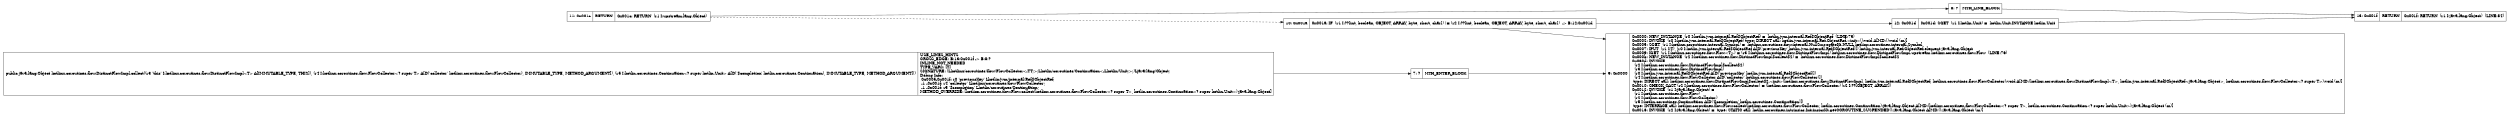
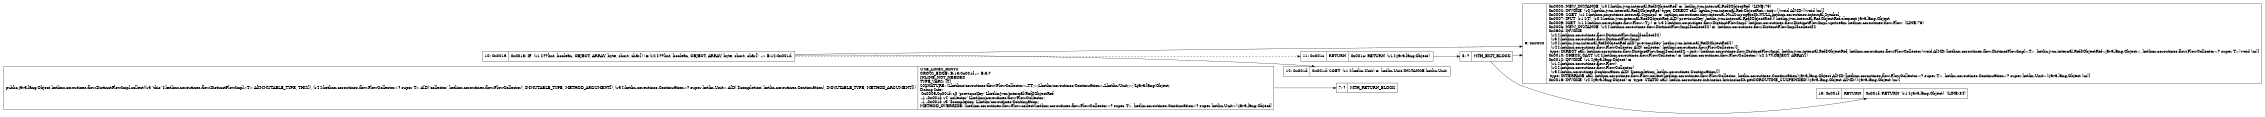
(1981, 8) -> (1492, 56)
(663, 16) -> (1391, 56)
(995, 20) -> (1109, 56)
(2205, 20) -> none
(1446, 74) -> (1373, 88)
(1536, 74) -> (1516, 55)
